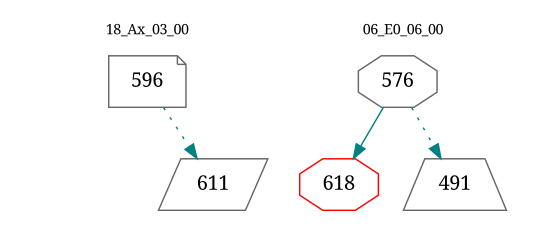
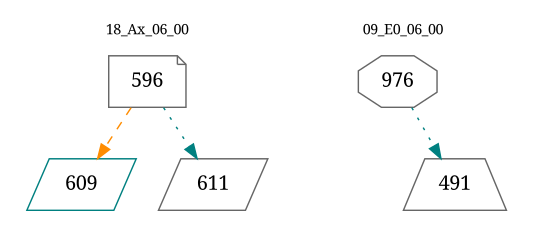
(147, 31) -> (147, 31)
(403, 31) -> (403, 31)
(398, 82) -> (398, 82)
none -> (82, 185)
(339, 185) -> none
